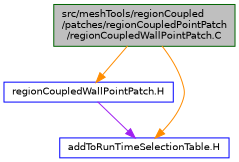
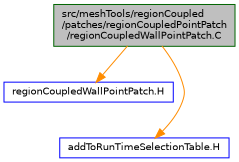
(113, 116) -> none
